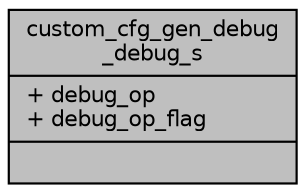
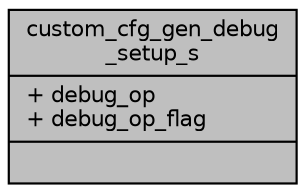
(153, 54) -> (153, 54)
